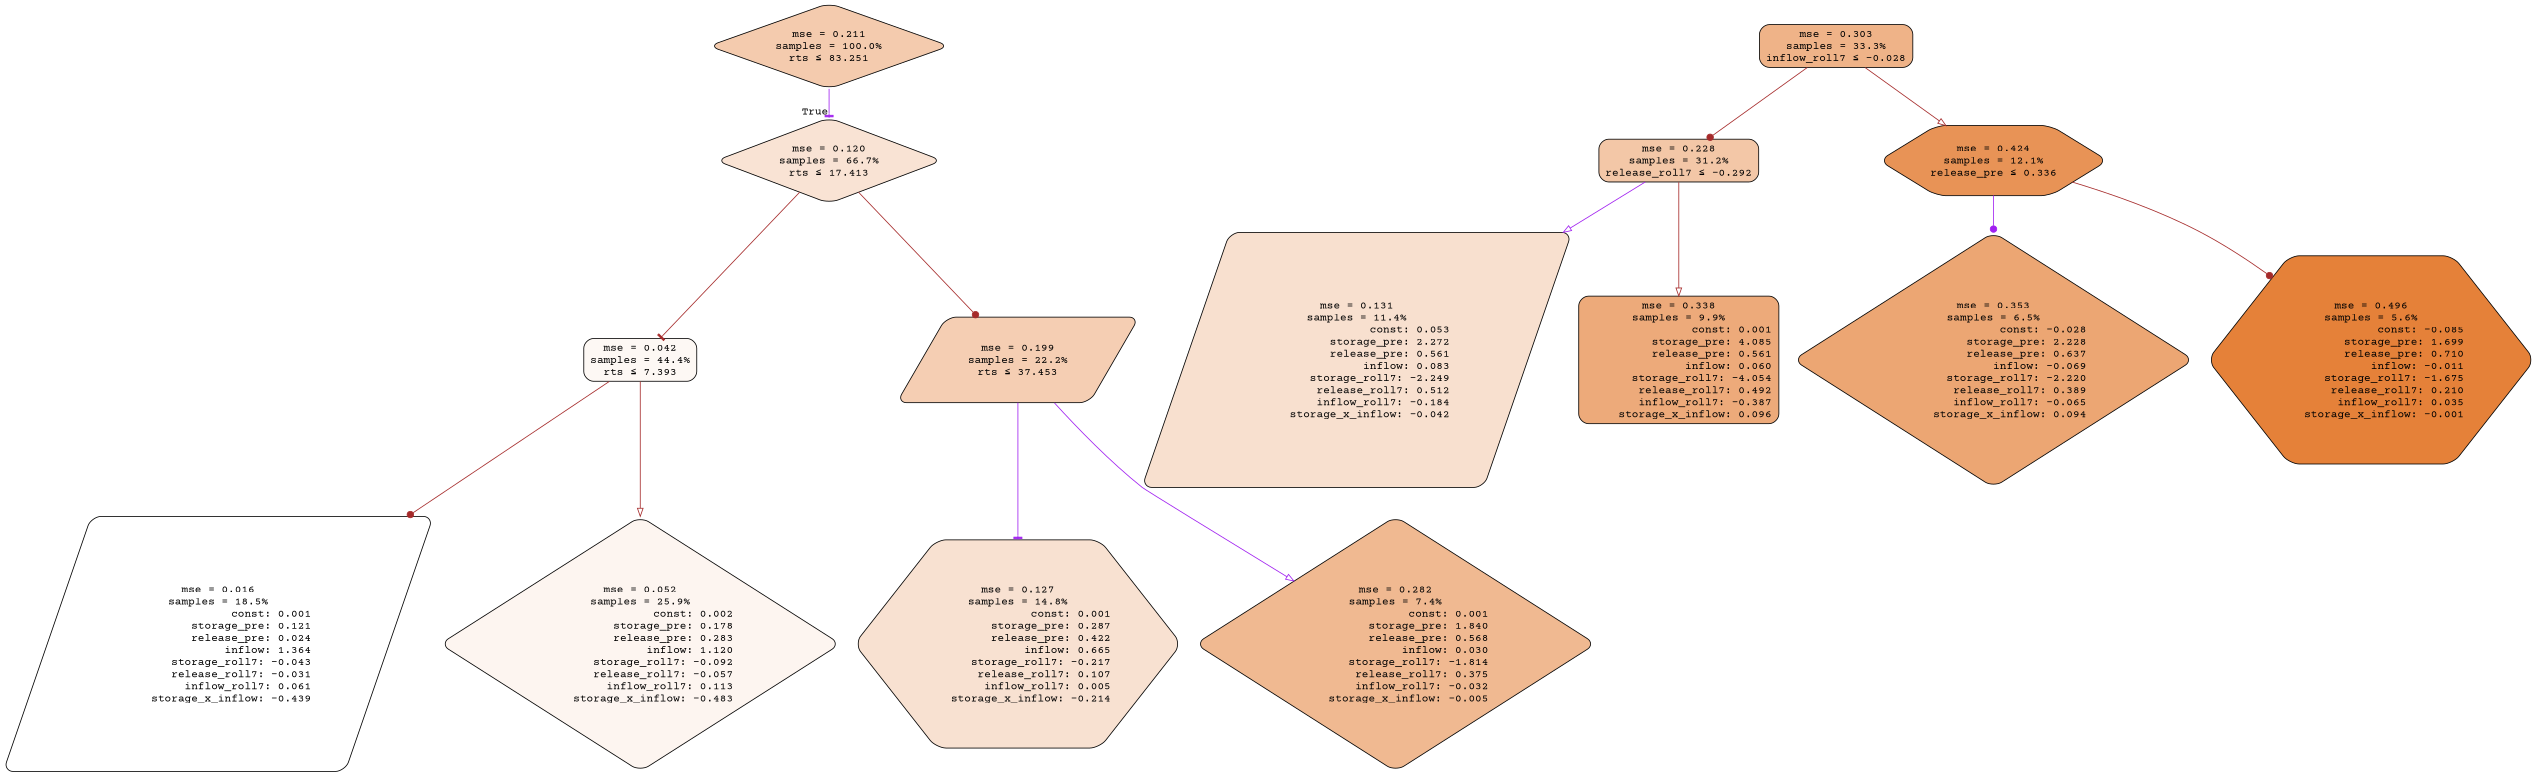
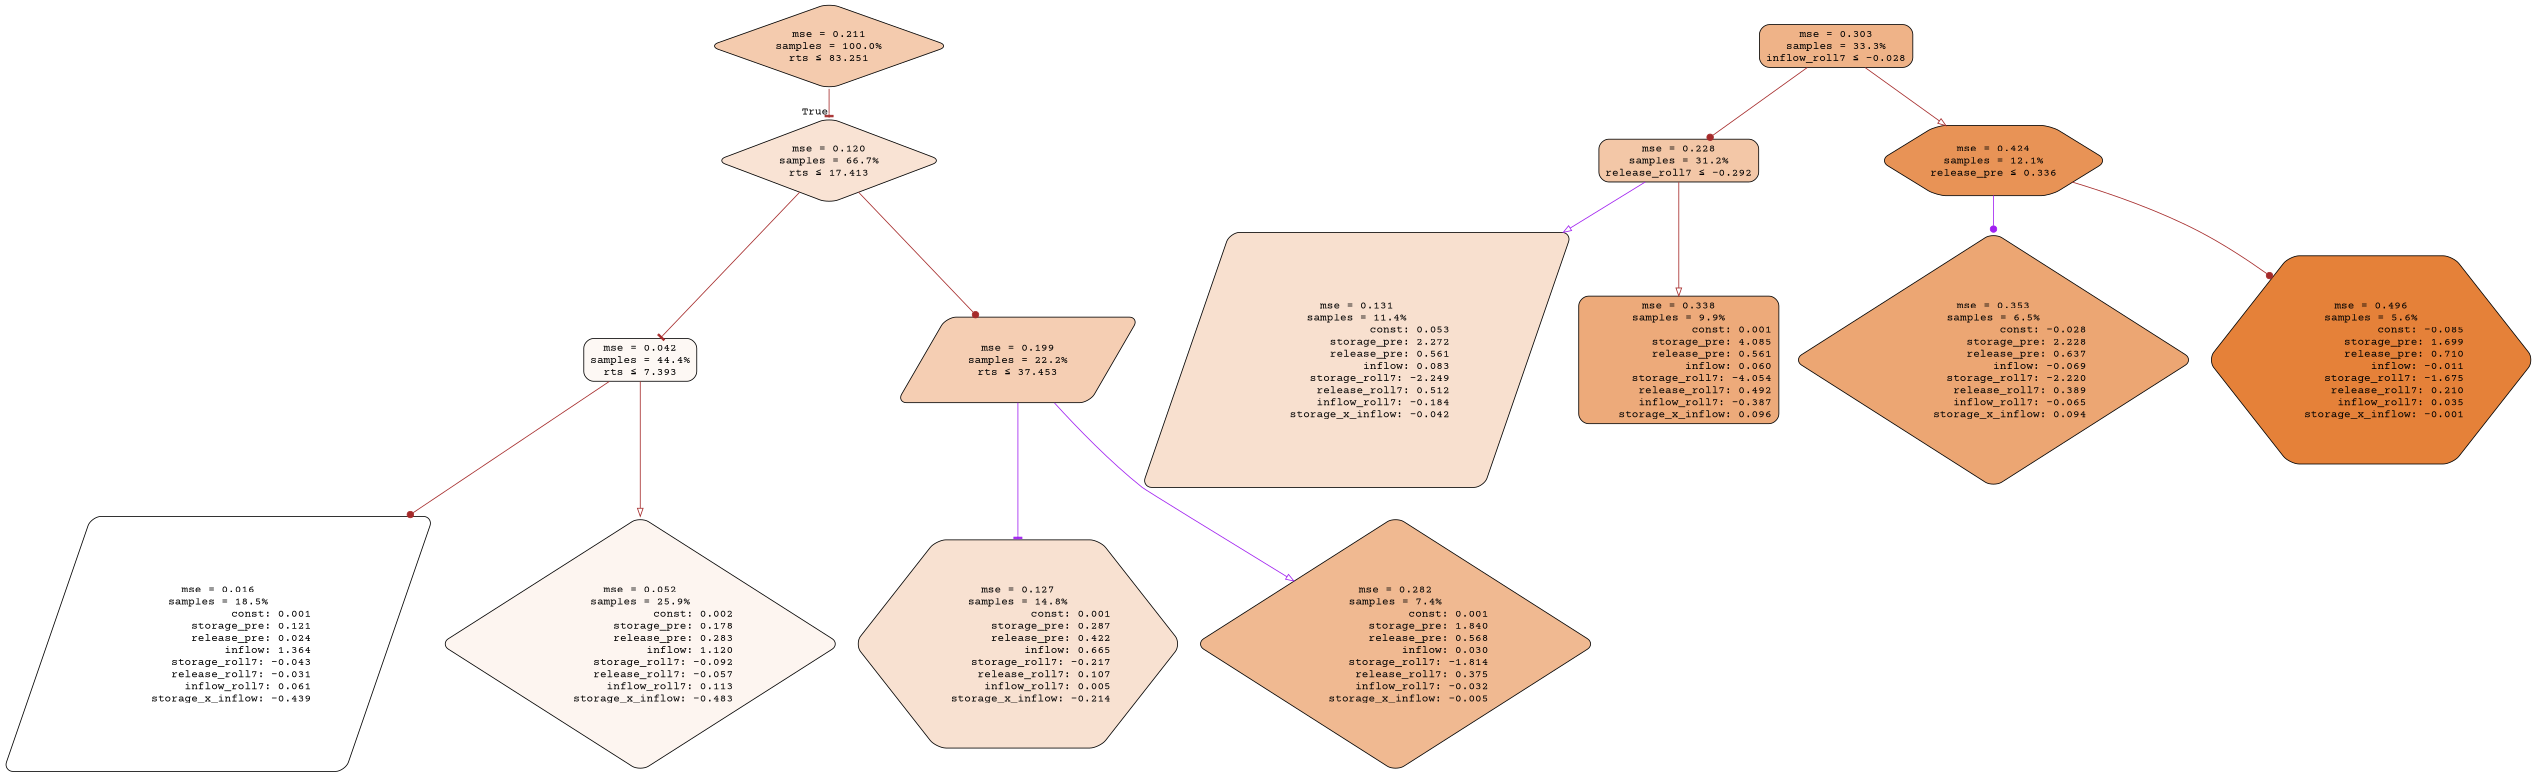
(829, 101) -> (829, 101)
